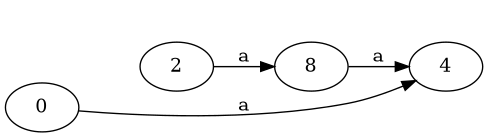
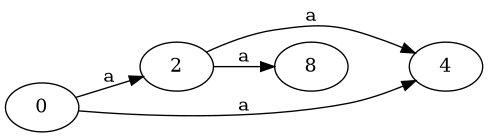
(372, 67) -> (304, 26)
none -> (103, 89)
